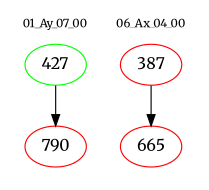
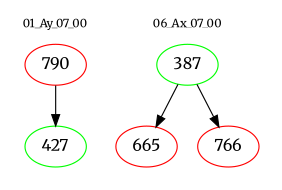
(151, 24) -> (187, 24)
(151, 65) -> (187, 65)
(56, 100) -> (56, 100)
none -> (228, 147)
